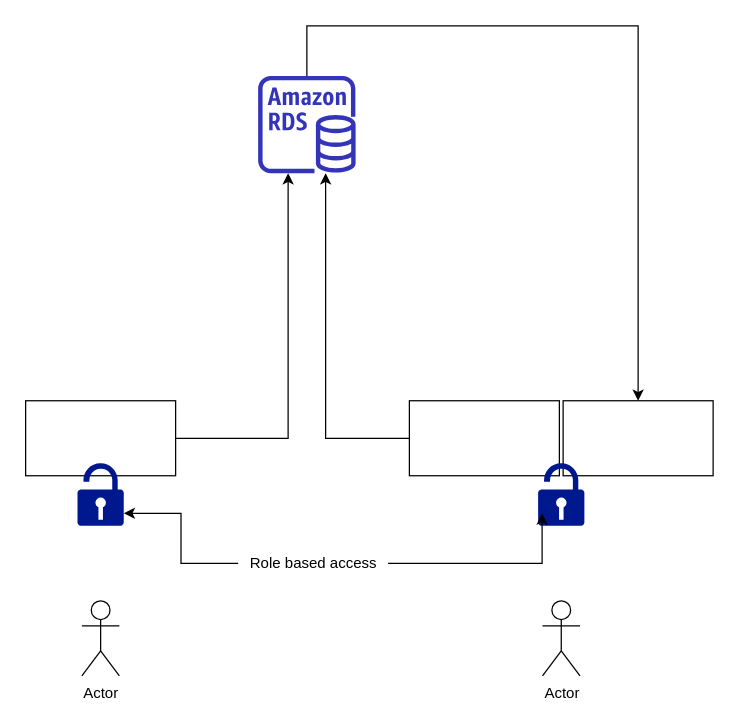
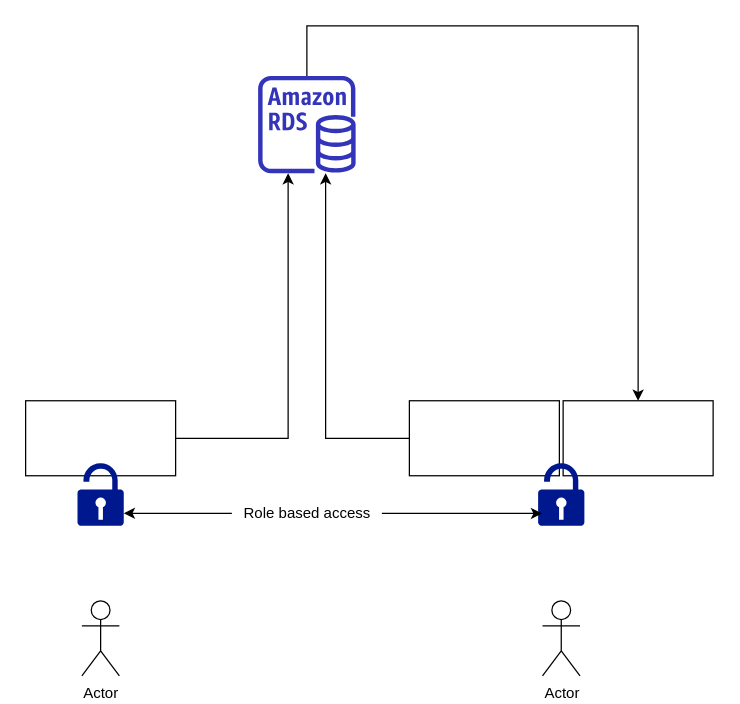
(313, 563) -> (307, 513)
